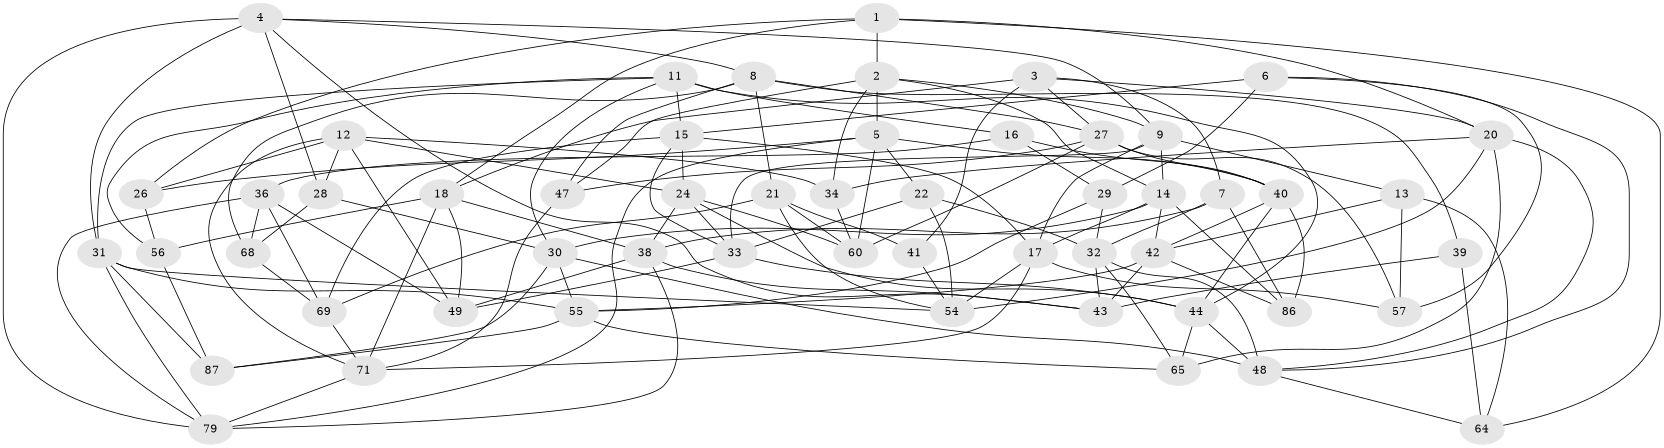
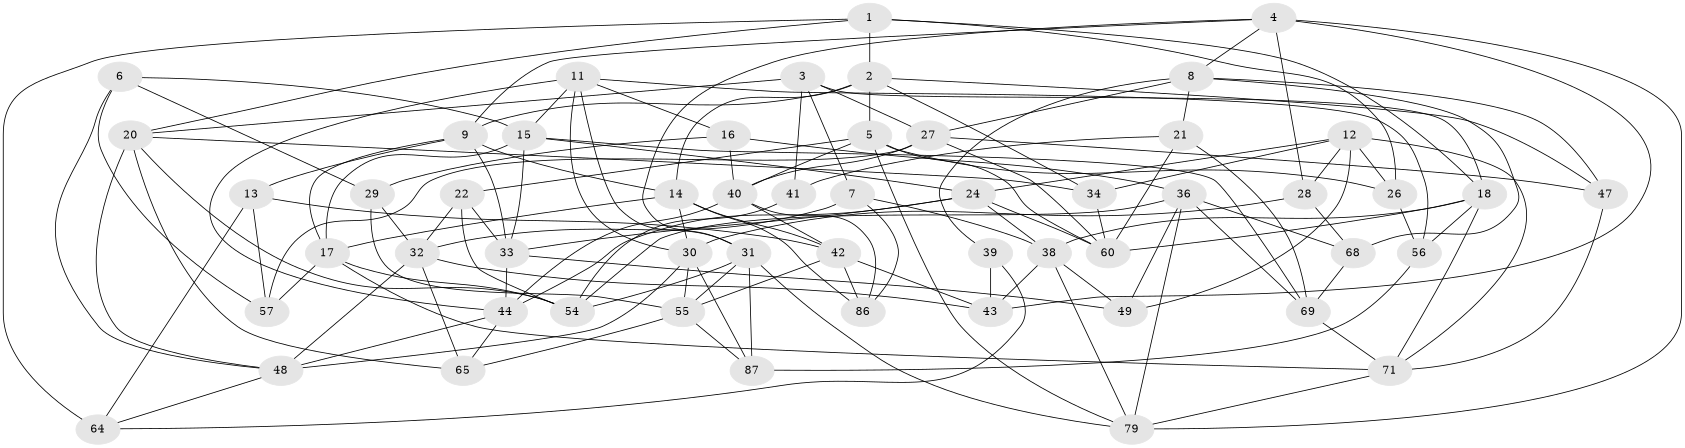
(461, 252) -> (1306, 228)
(846, 280) -> (864, 216)
